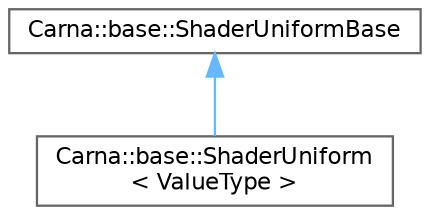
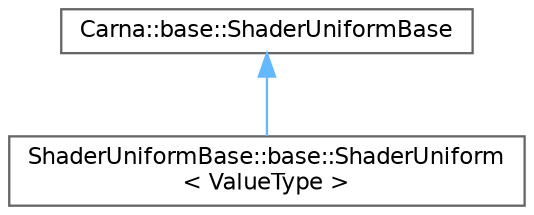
(215, 171) -> (267, 171)
